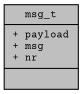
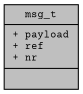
(29, 46) -> (29, 46)
